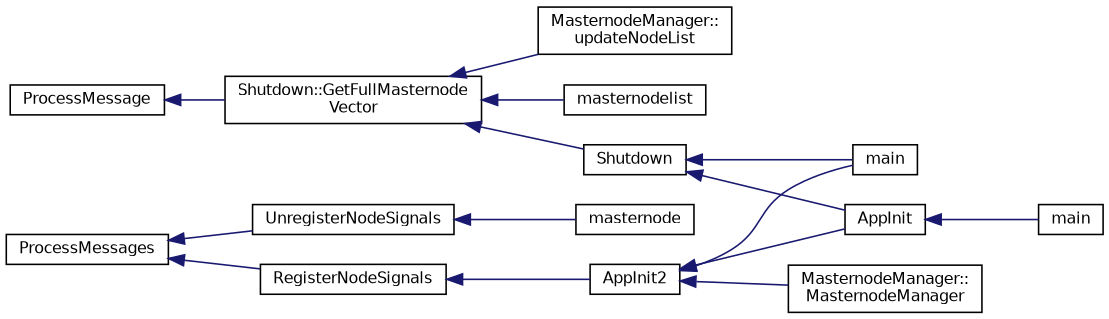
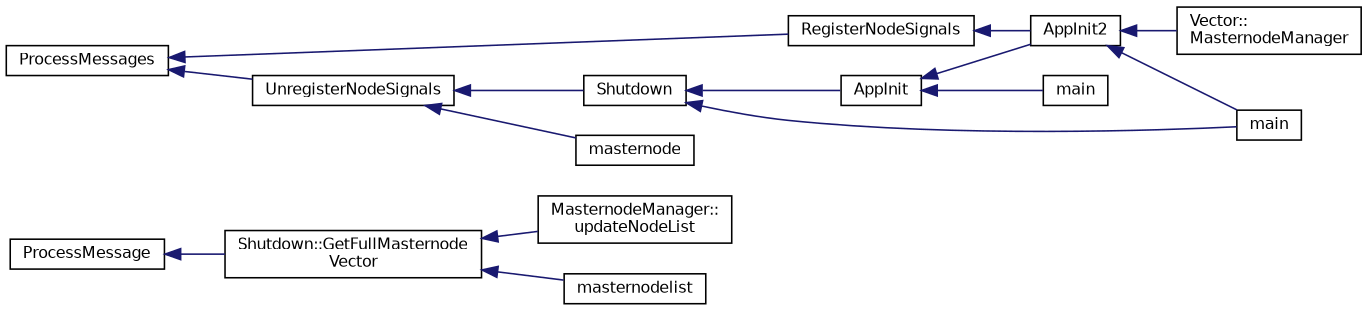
(532, 138) -> (527, 90)
(770, 247) -> (984, 59)
(885, 289) -> (1269, 31)
